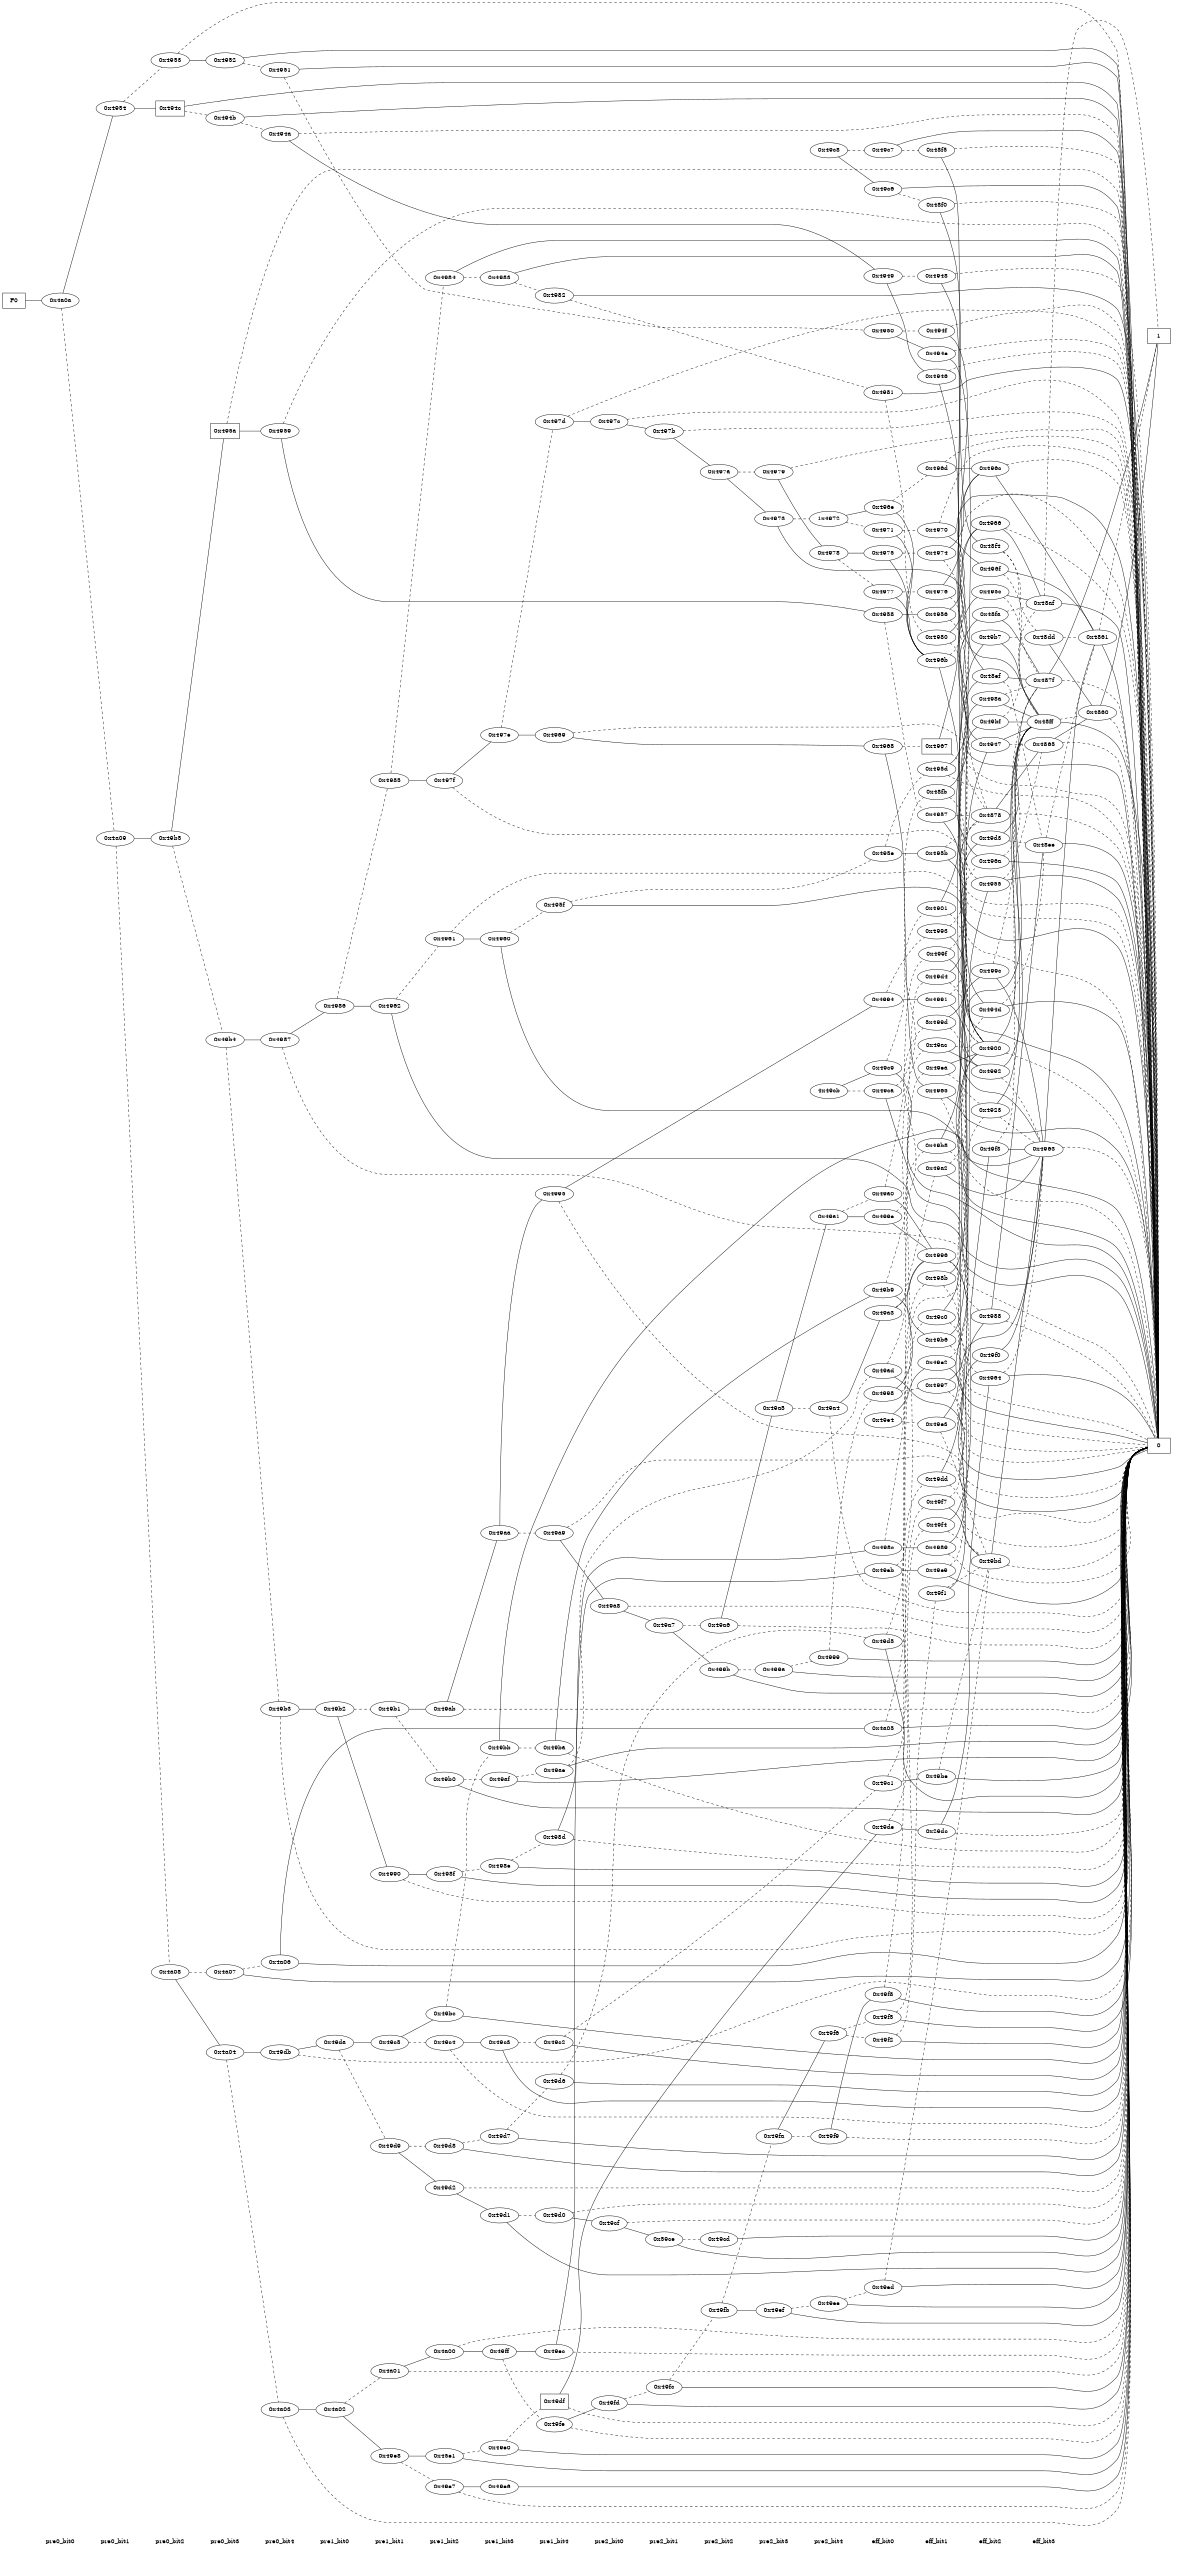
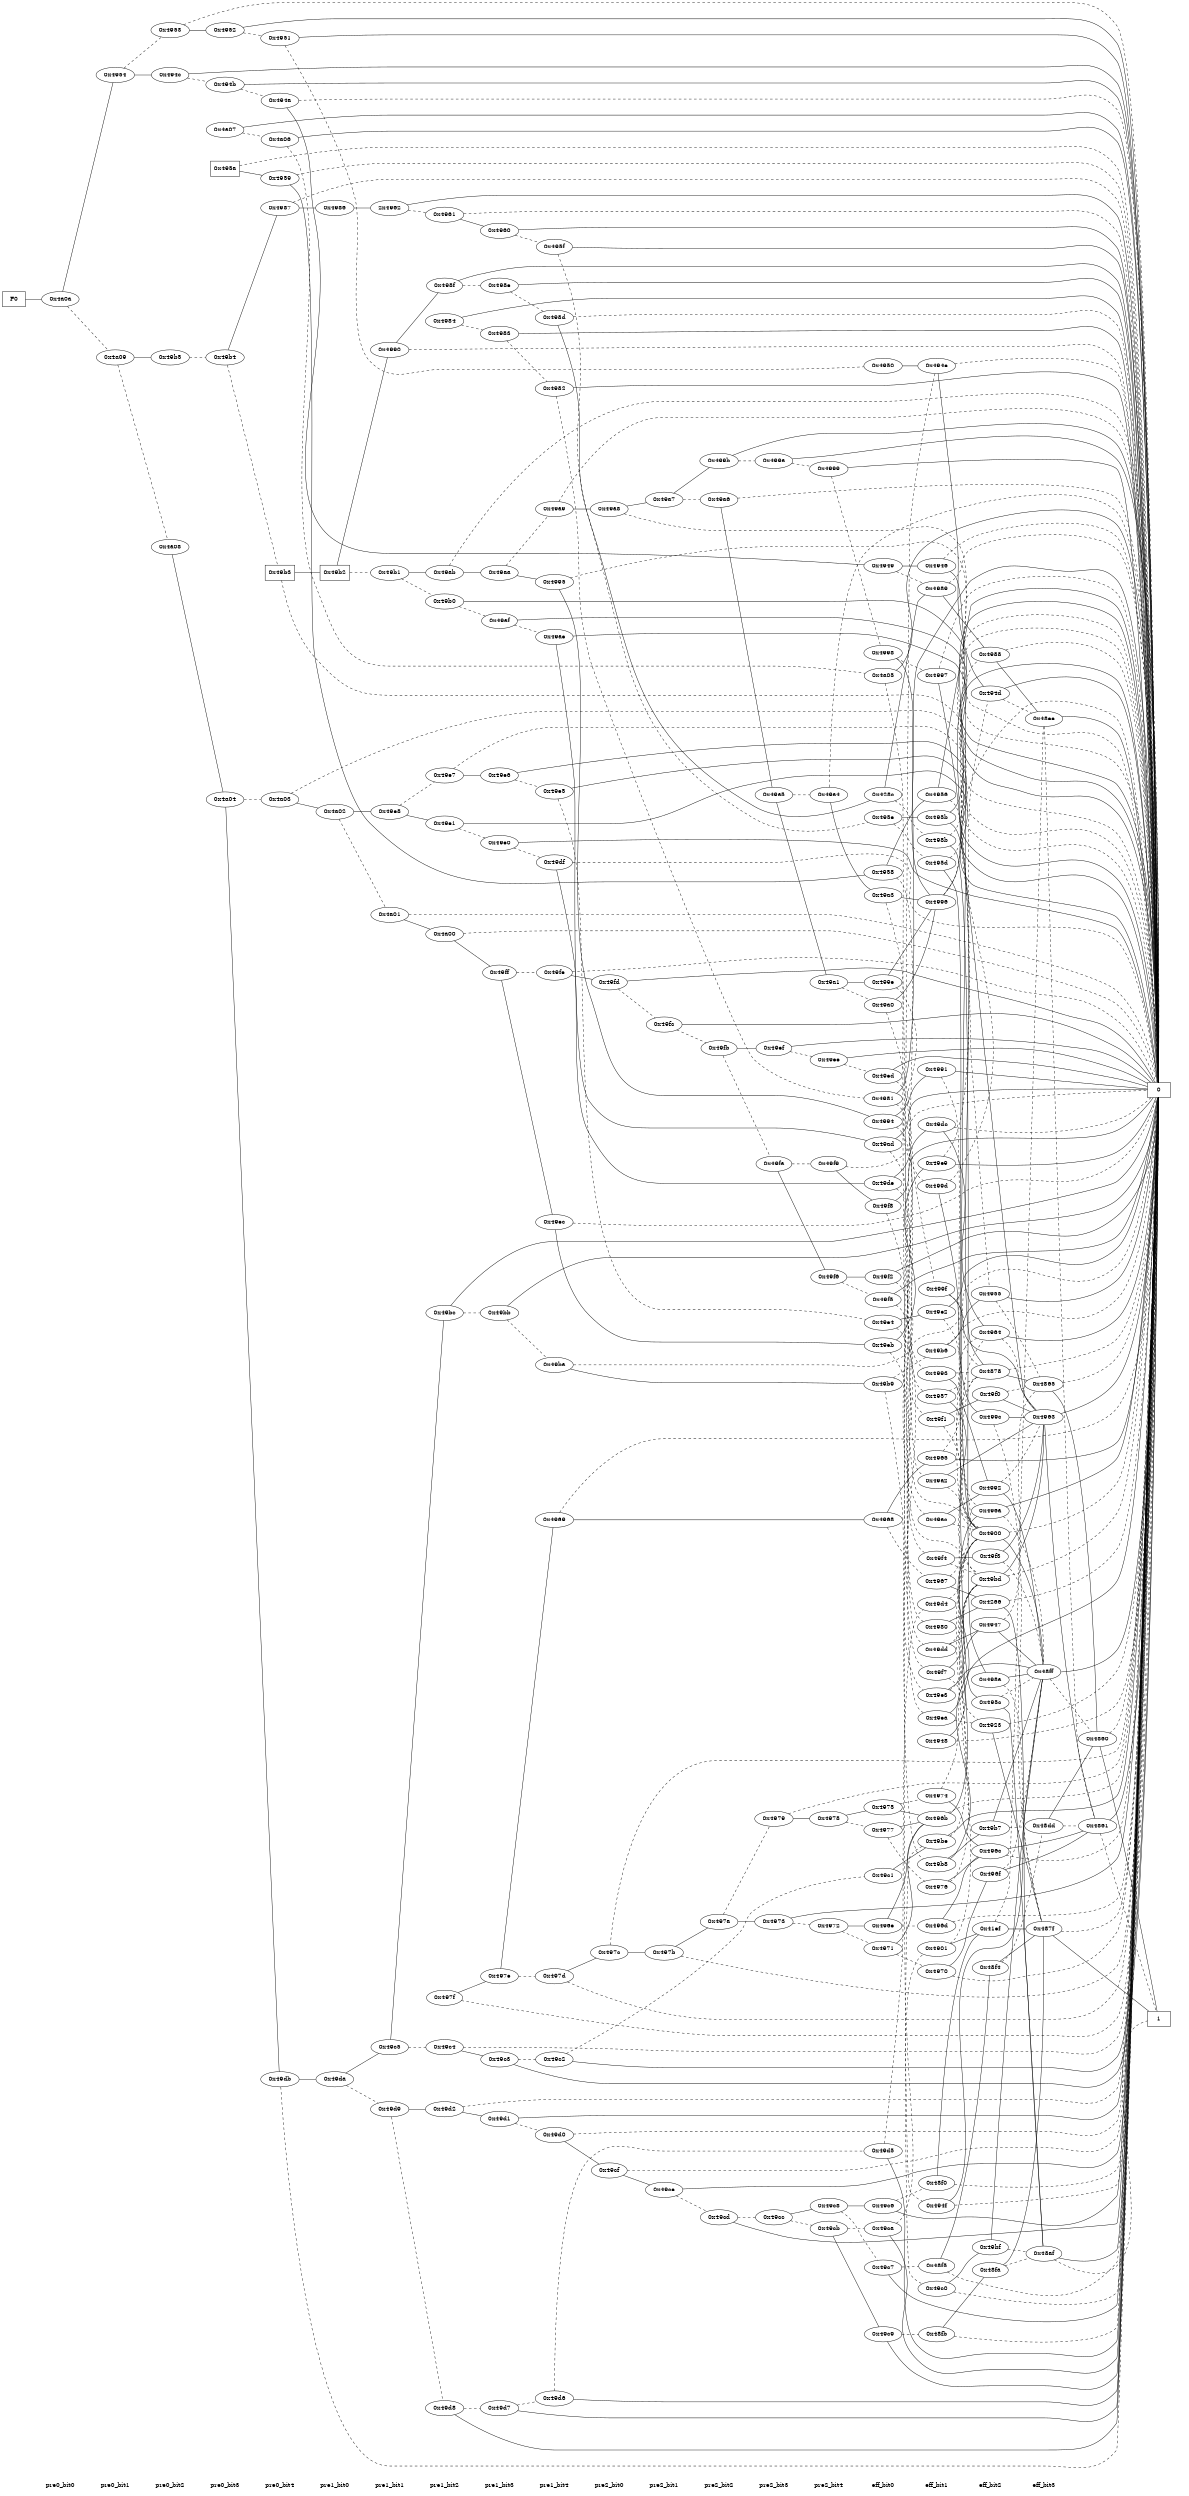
(170, 109) -> (170, 75)
(910, 276) -> (912, 578)
(910, 331) -> (906, 1014)
(829, 519) -> (829, 1926)
(990, 524) -> (990, 1602)
(1020, 612) -> (1017, 1948)
(198, 635) -> none
(990, 676) -> (990, 1929)
(937, 746) -> (937, 1581)
(390, 781) -> none
none -> (554, 791)
(962, 834) -> (967, 1094)
(990, 839) -> none
(966, 843) -> (957, 1403)
(390, 1006) -> (390, 208)
(937, 1023) -> (937, 1186)
(829, 1091) -> (829, 2229)
(1017, 1130) -> (1131, 1621)
(1138, 1210) -> (1140, 1309)
(655, 1318) -> (866, 1255)
(915, 1325) -> (909, 1367)
none -> (1017, 1389)
(983, 1395) -> (1130, 1525)
(640, 1511) -> (580, 1054)
(883, 1548) -> (883, 795)
(905, 1549) -> (906, 2166)
(280, 1709) -> (280, 573)
(335, 1709) -> (335, 573)
(489, 1729) -> (349, 652)
(937, 1832) -> (937, 1125)
(198, 1972) -> none
(856, 2037) -> (856, 1277)
none -> (774, 2217)
(664, 2239) -> (664, 2190)
(554, 2402) -> (554, 862)
(445, 2456) -> (445, 824)
